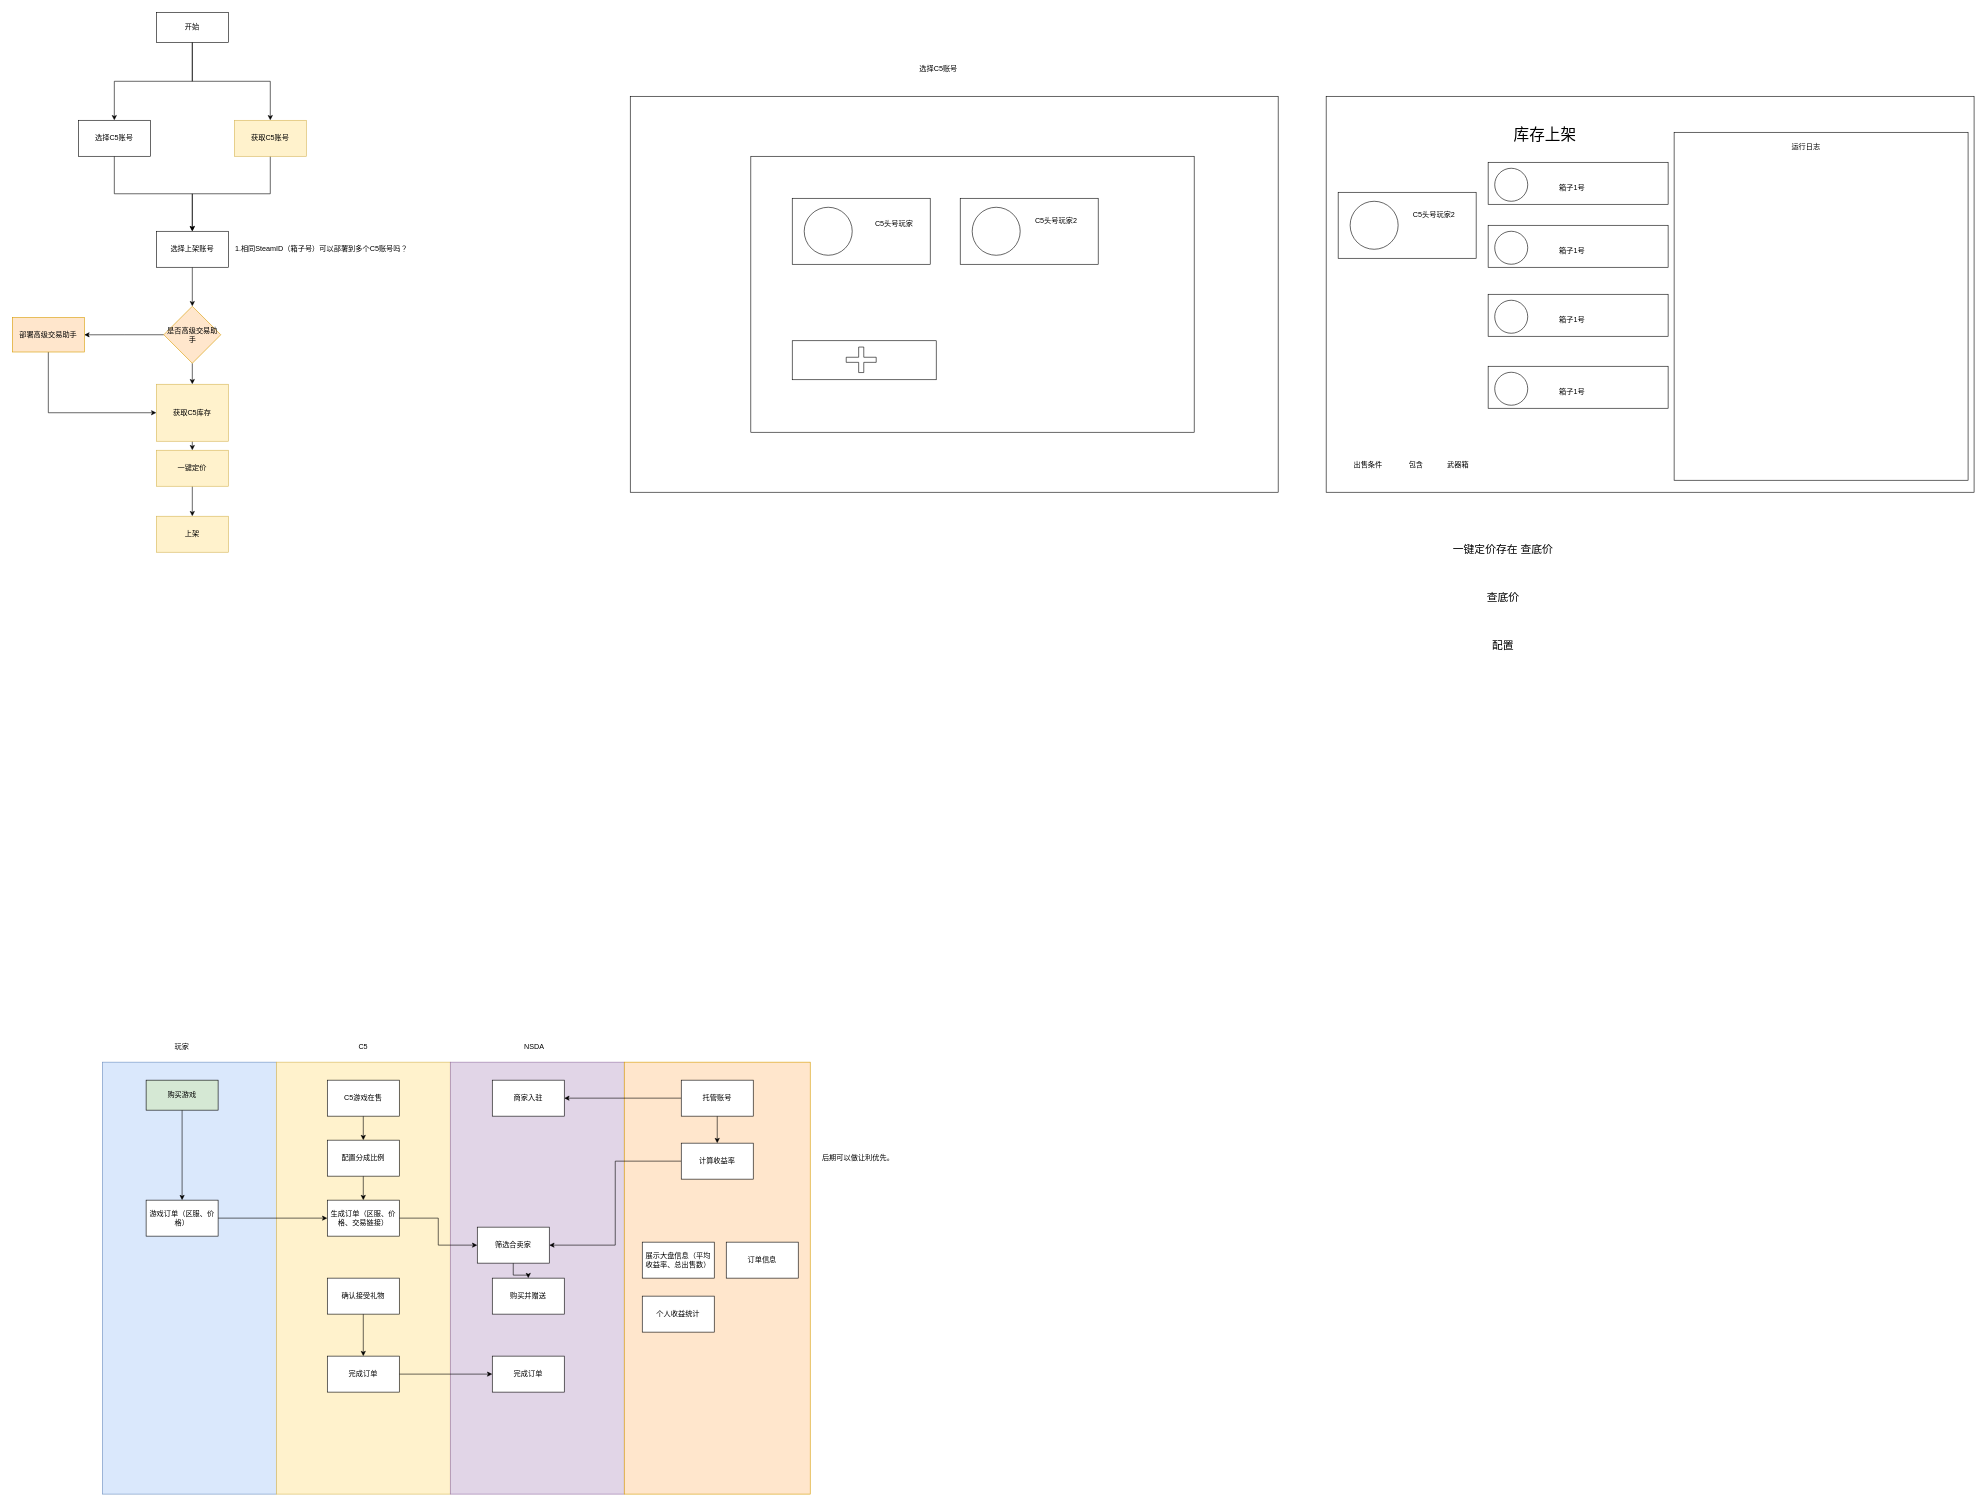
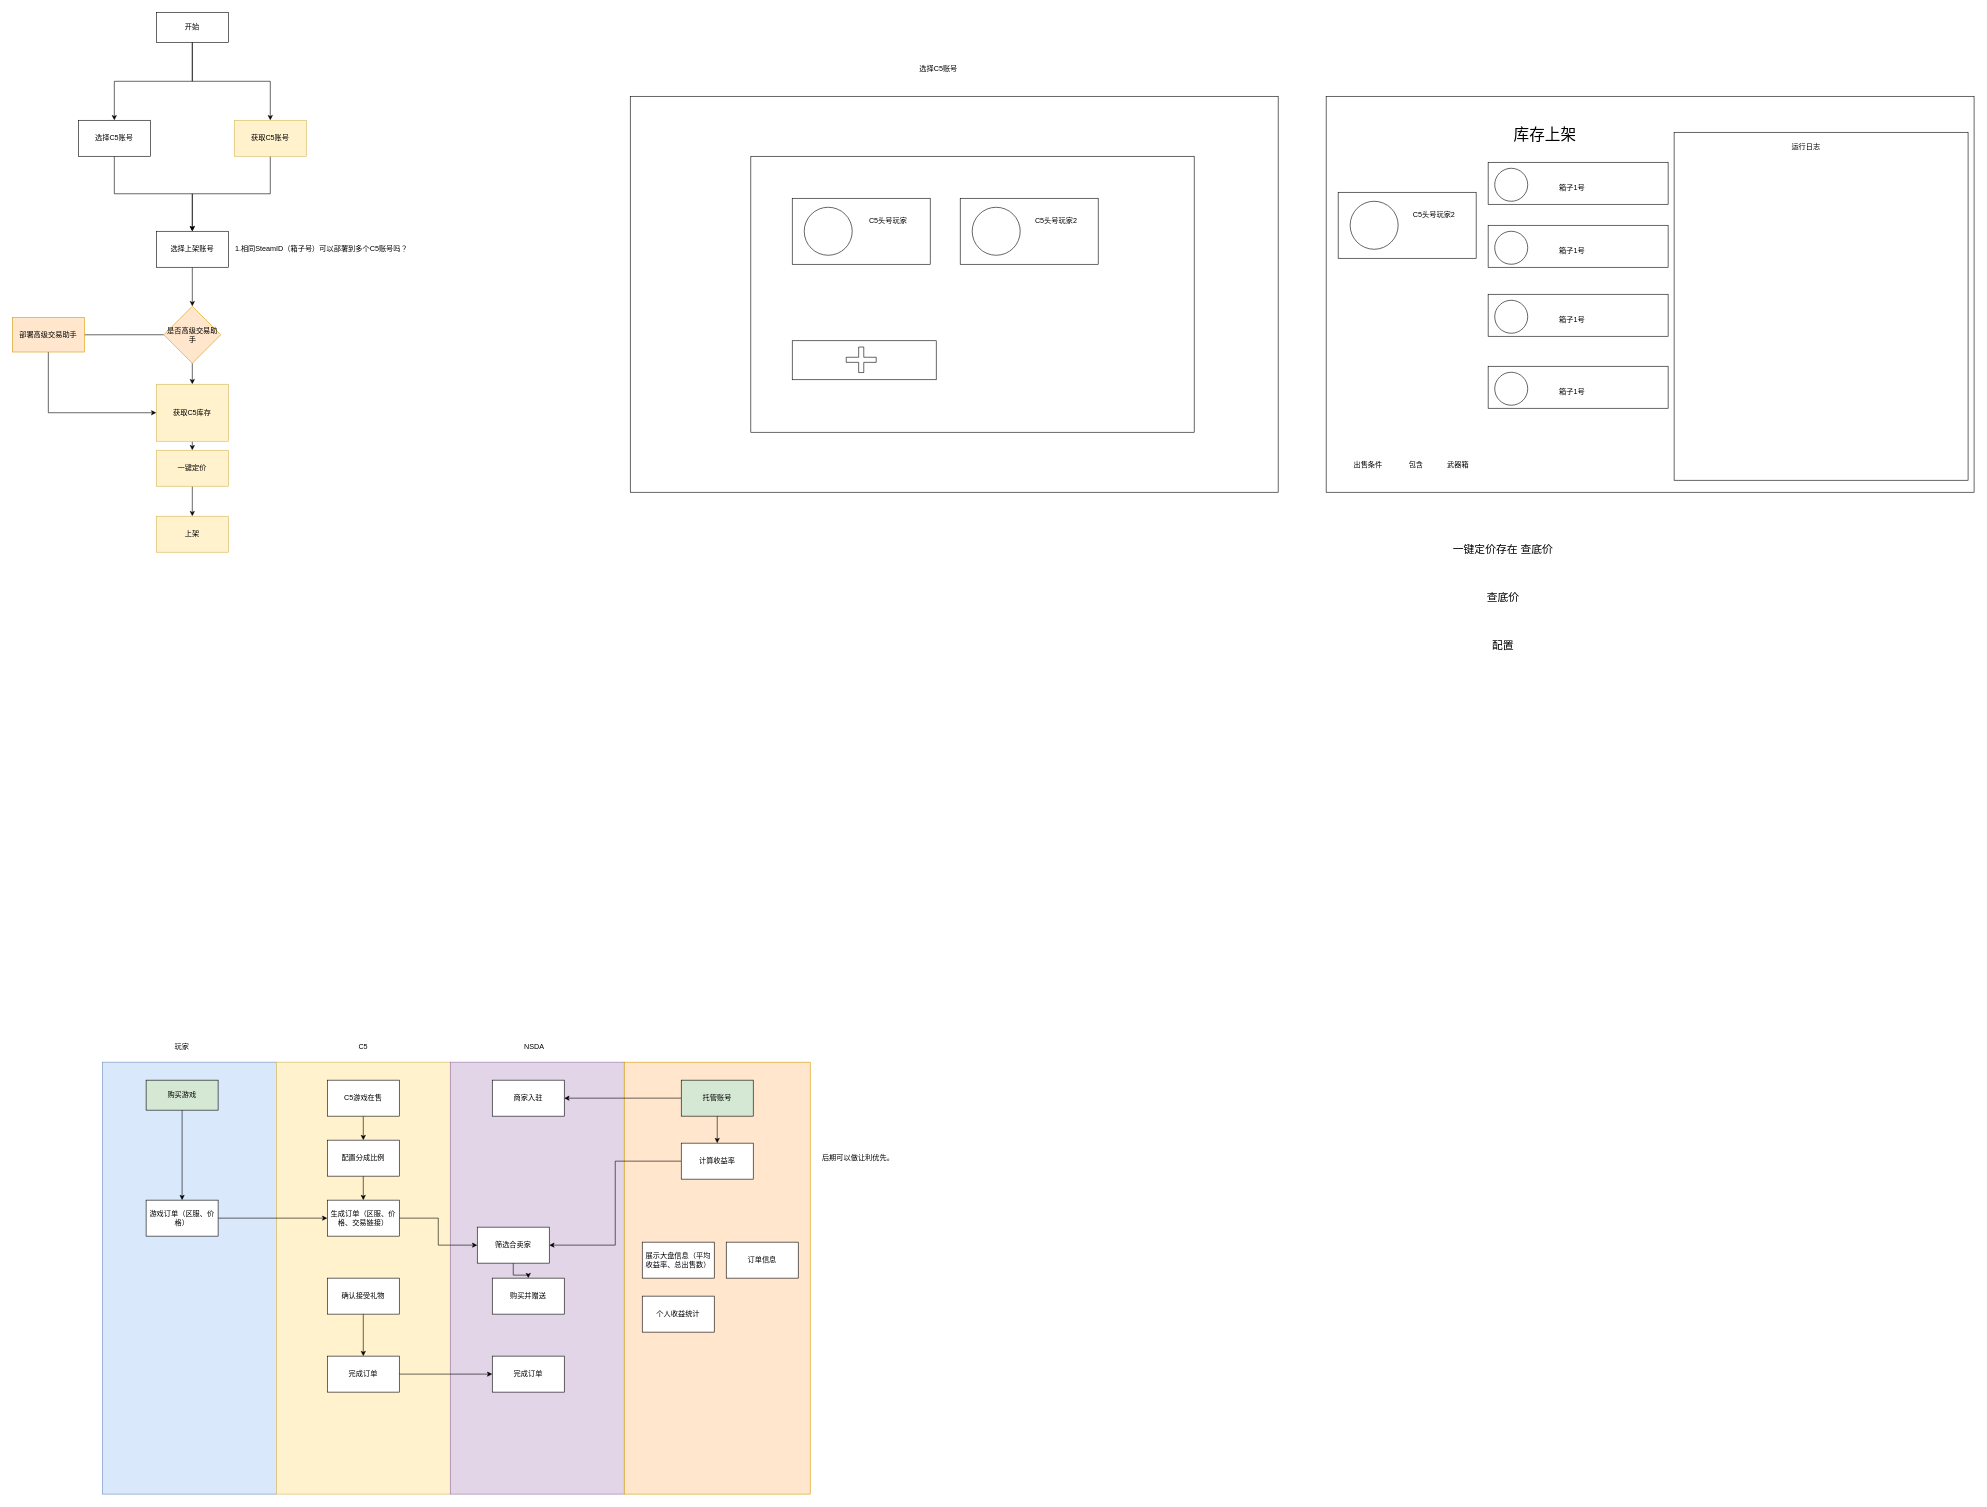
(894, 224) -> (888, 221)
(89, 335) -> (87, 335)
(717, 1098) -> (717, 1098)
